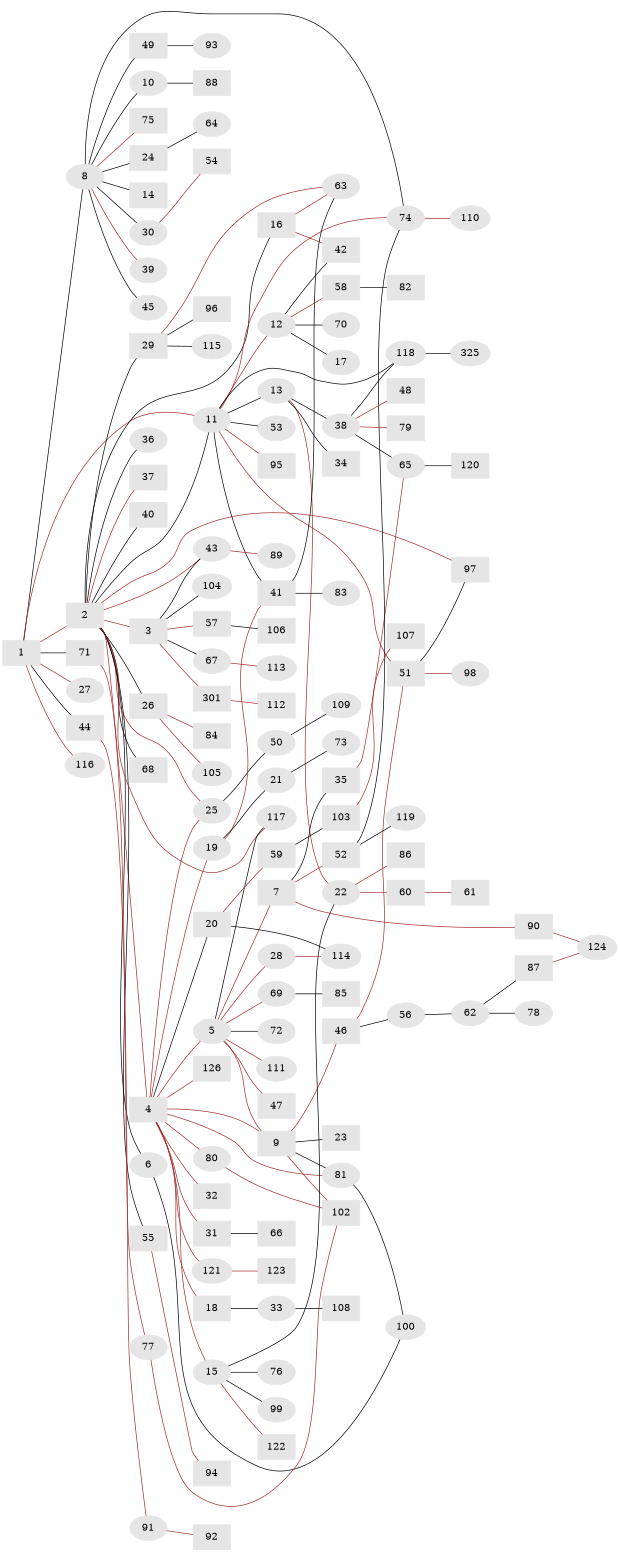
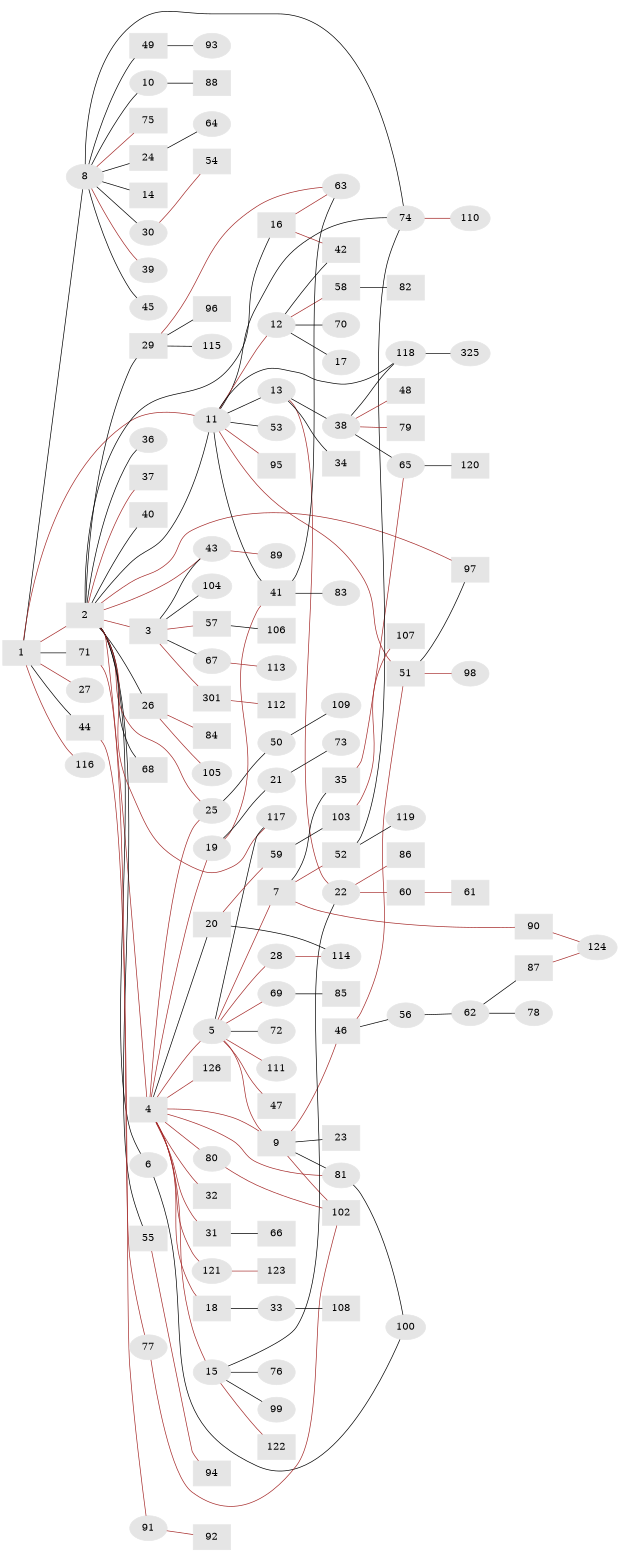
(271, 280) -> (271, 280)
